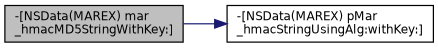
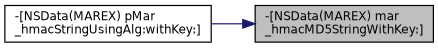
(199, 24) -> (227, 24)
